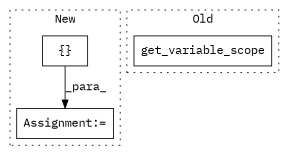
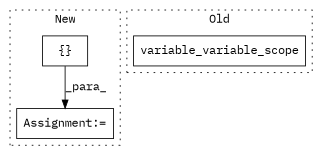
(203, 51) -> (220, 51)
